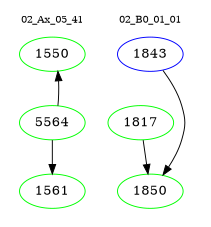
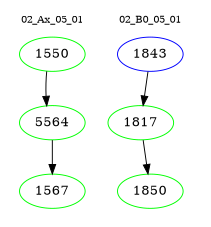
(52, 20) -> (52, 20)
(150, 20) -> (150, 20)
(59, 93) -> (46, 84)
(184, 118) -> (146, 84)
(52, 191) -> (52, 191)
